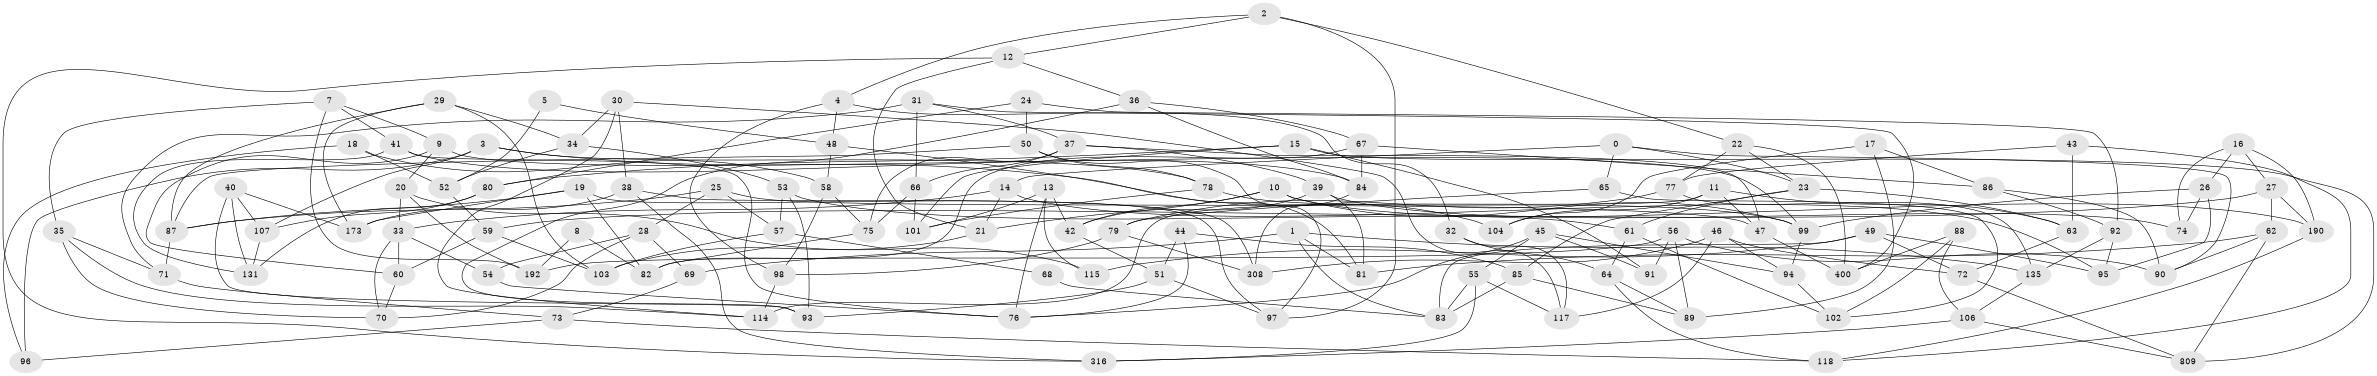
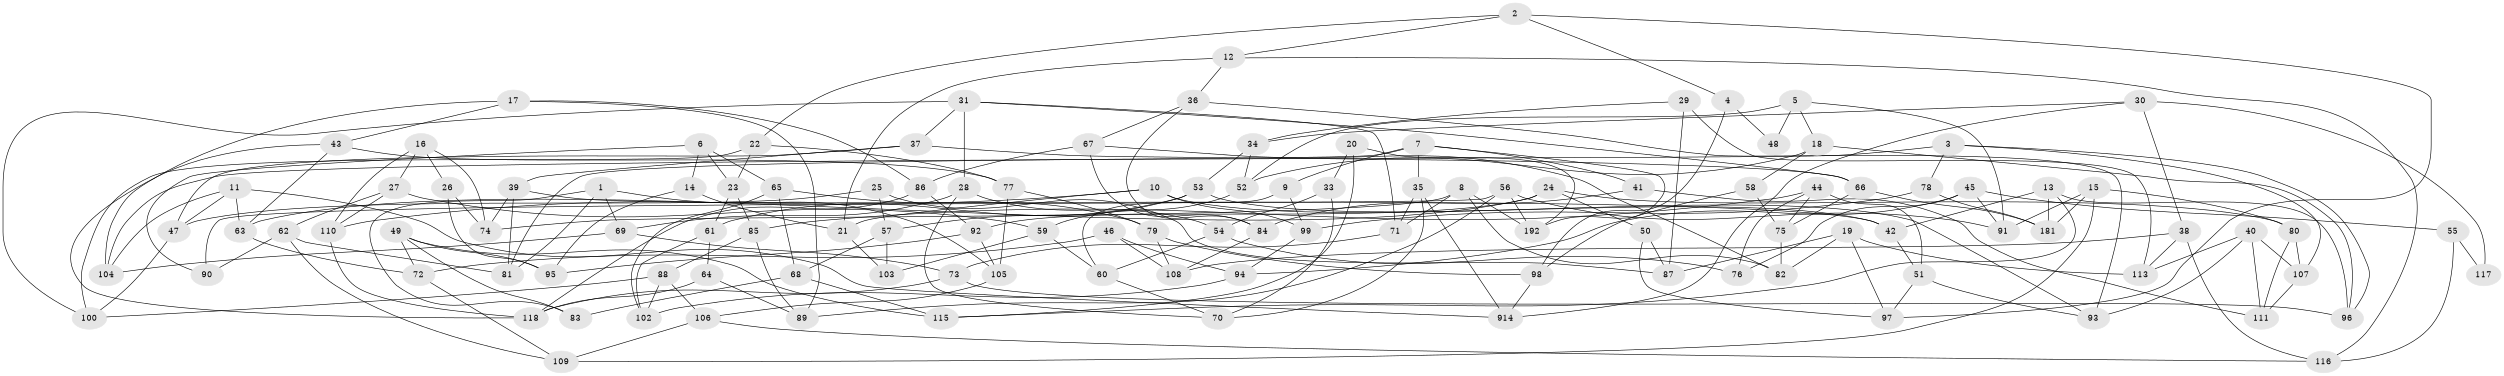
none -> (447, 117)
none -> (1939, 121)
none -> (1806, 123)
(1616, 144) -> (701, 144)
(420, 166) -> none
(1117, 167) -> none
(907, 169) -> (1799, 210)
(829, 171) -> none
(1113, 184) -> (701, 166)
(531, 185) -> none
(747, 188) -> none
(2040, 199) -> none
(1941, 200) -> (895, 210)
(680, 210) -> (964, 144)
(702, 210) -> none
(2123, 213) -> (641, 245)
none -> (976, 216)
(354, 231) -> (2141, 275)
none -> (787, 231)
(914, 231) -> (2048, 231)
(1451, 231) -> none
(2316, 231) -> (329, 231)
(1030, 247) -> (2237, 202)
none -> (388, 250)
(168, 252) -> (1429, 210)
(399, 253) -> (1167, 251)
(251, 275) -> (2261, 318)
(1255, 275) -> (1174, 275)
(1843, 275) -> (89, 318)
(2034, 275) -> (999, 275)
(1655, 295) -> none
none -> (871, 297)
(1458, 297) -> none
(1479, 297) -> (709, 253)
(761, 318) -> (1506, 318)
(1099, 362) -> (2324, 362)
(2188, 362) -> (561, 362)
